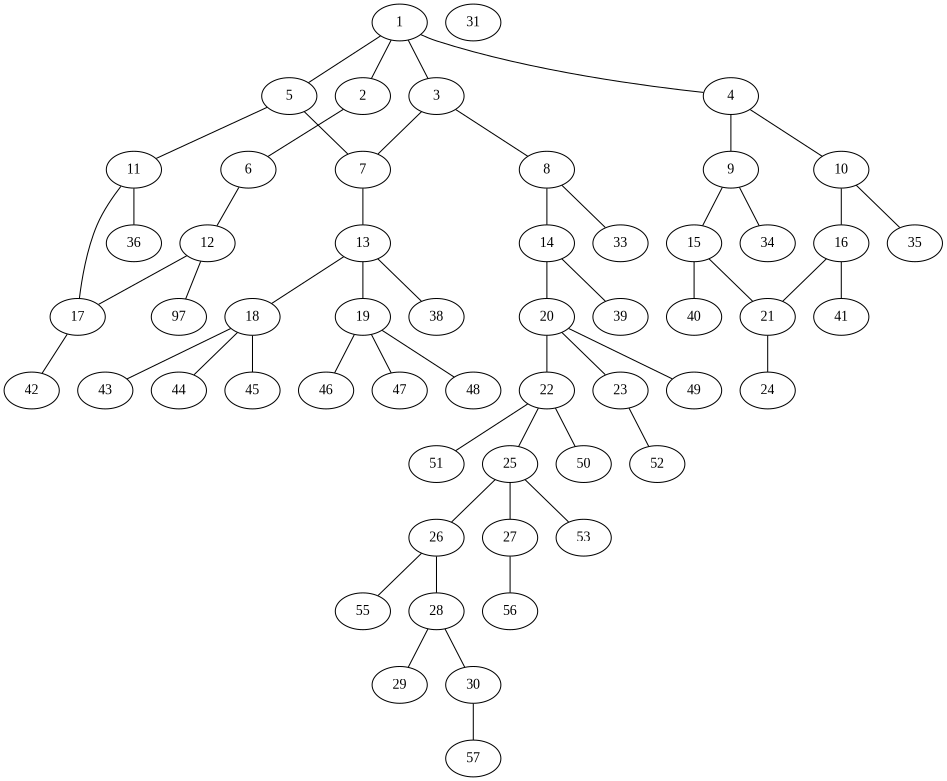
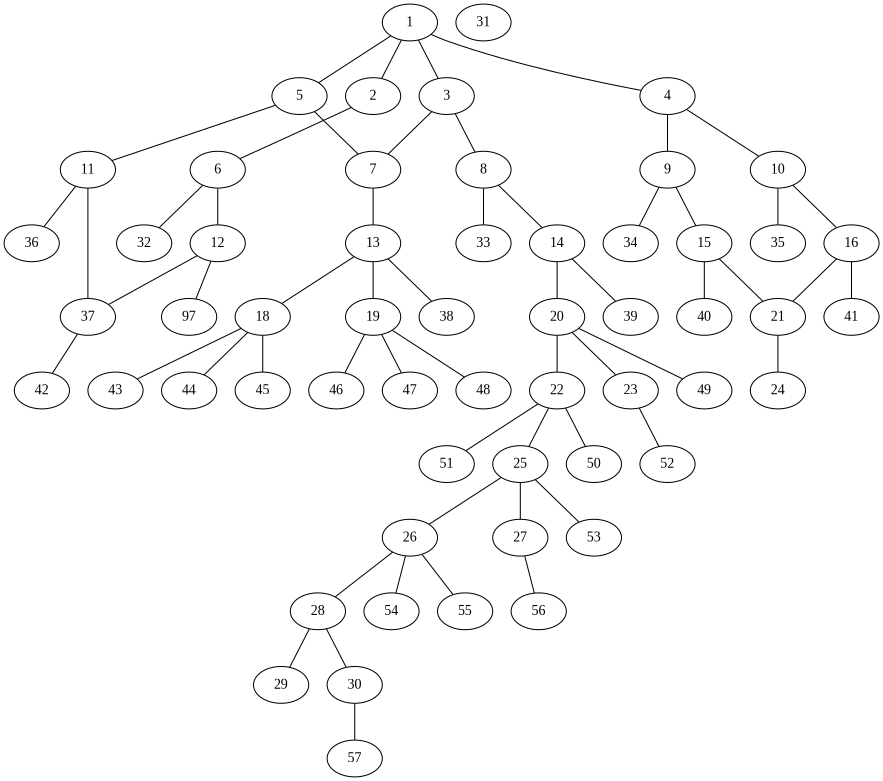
none -> (144, 243)
(78, 317) -> (88, 317)
none -> (392, 611)
